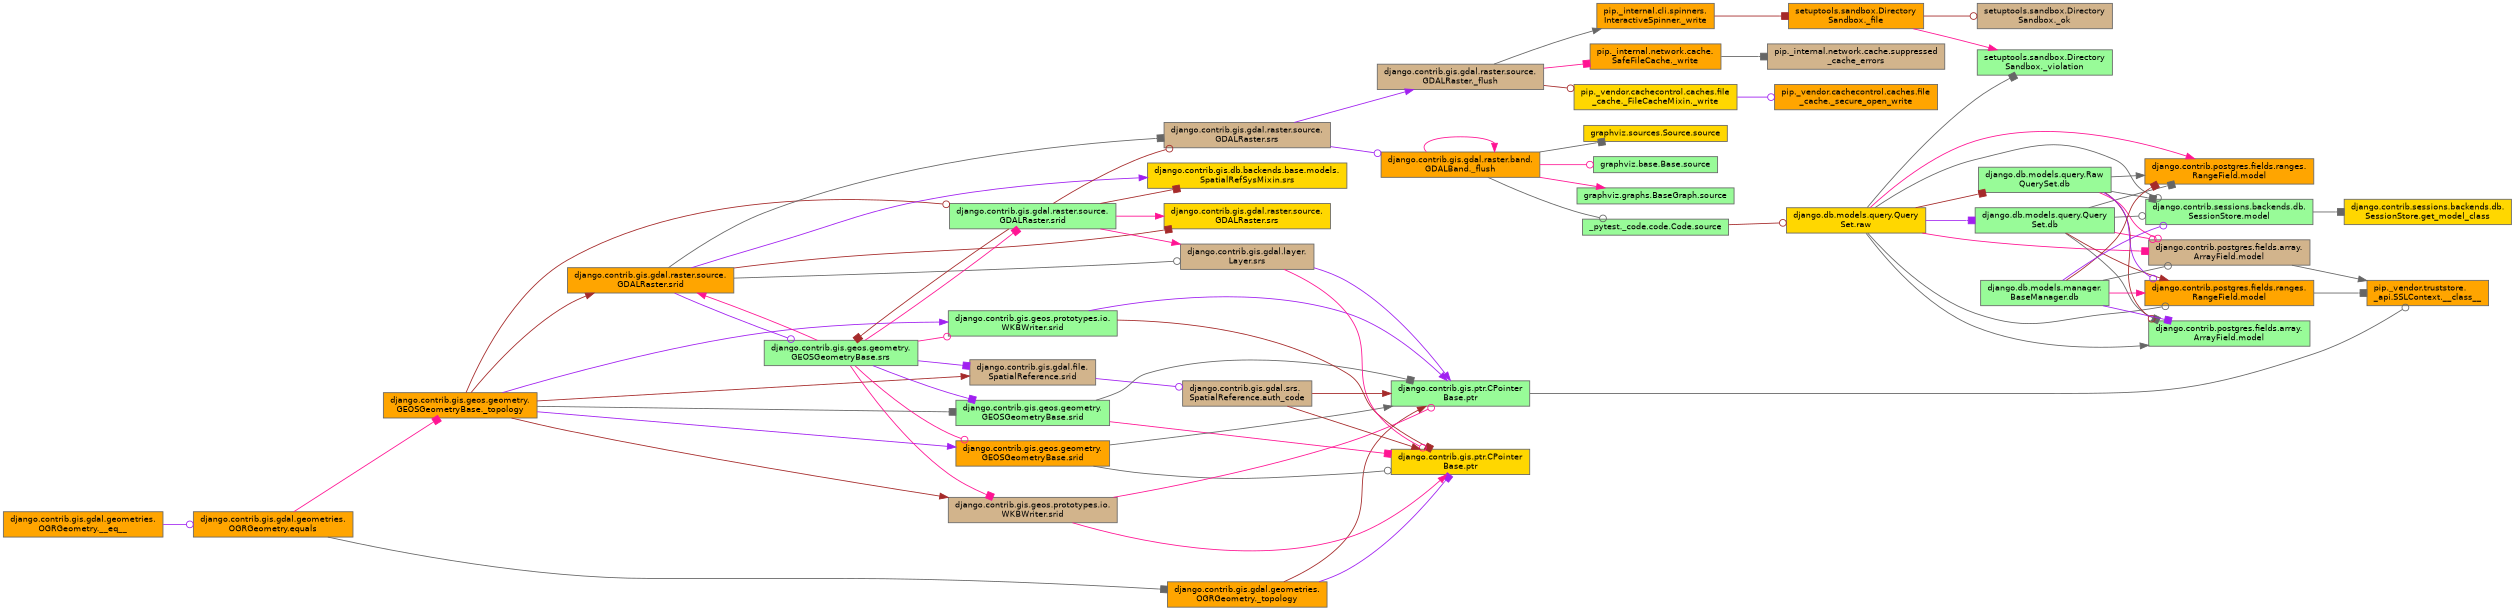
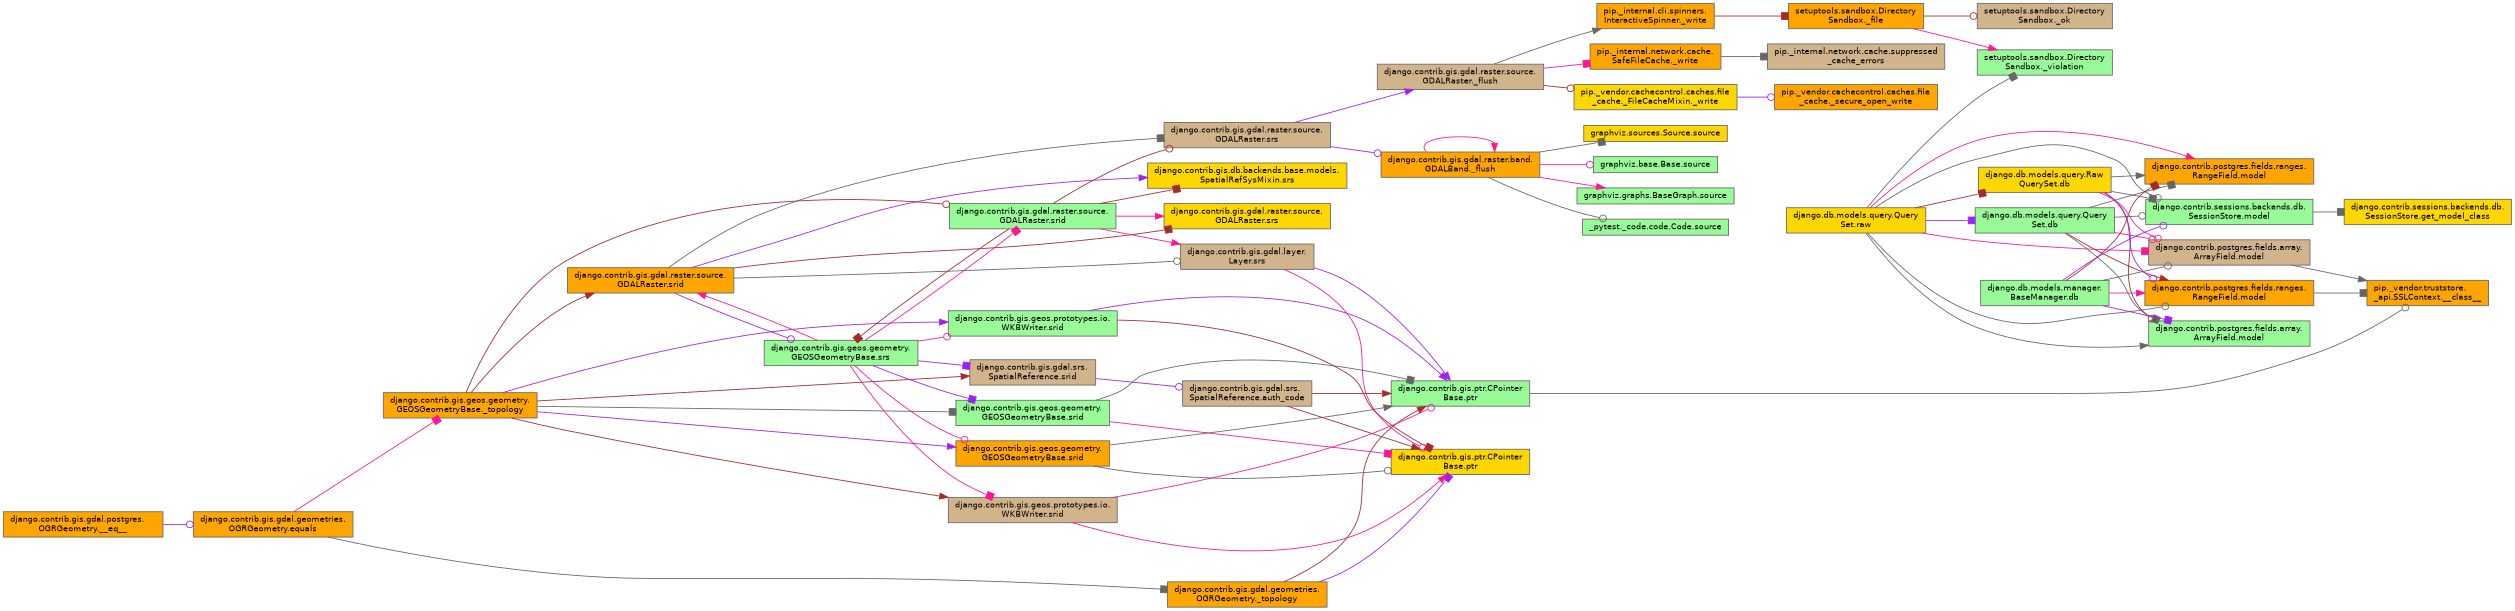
(2045, 180) -> (2045, 180)
(1754, 224) -> none
(1033, 372) -> (1033, 372)
(83, 524) -> (83, 524)
